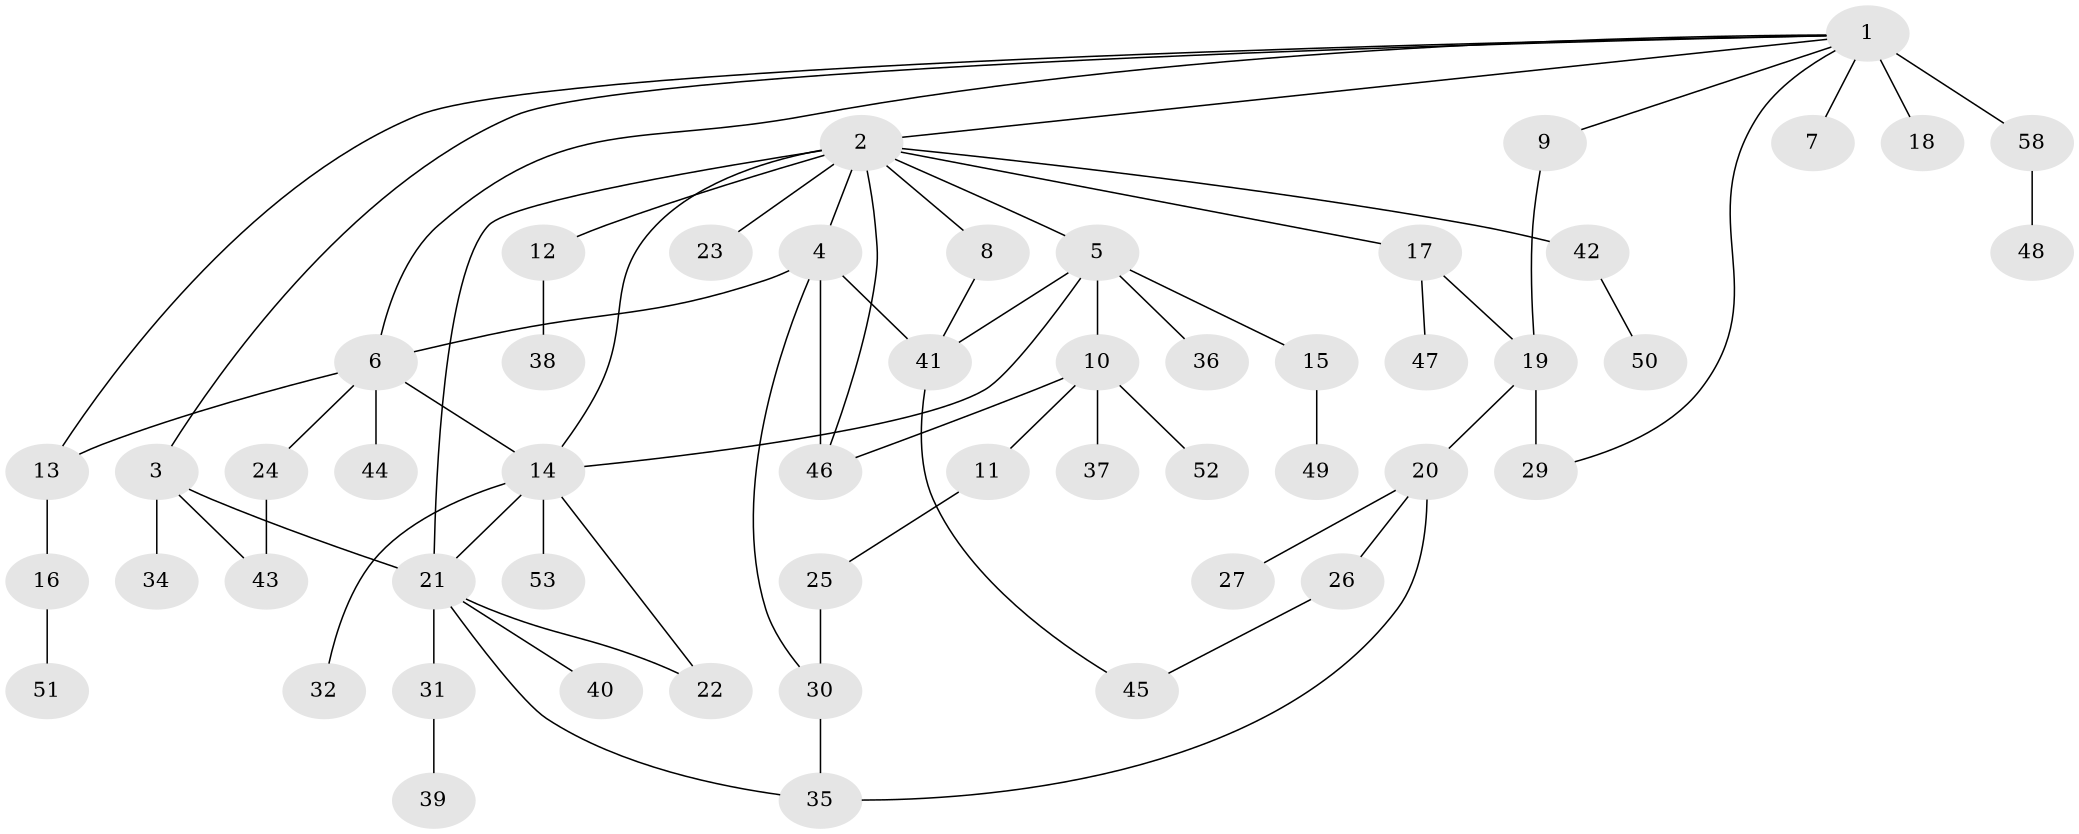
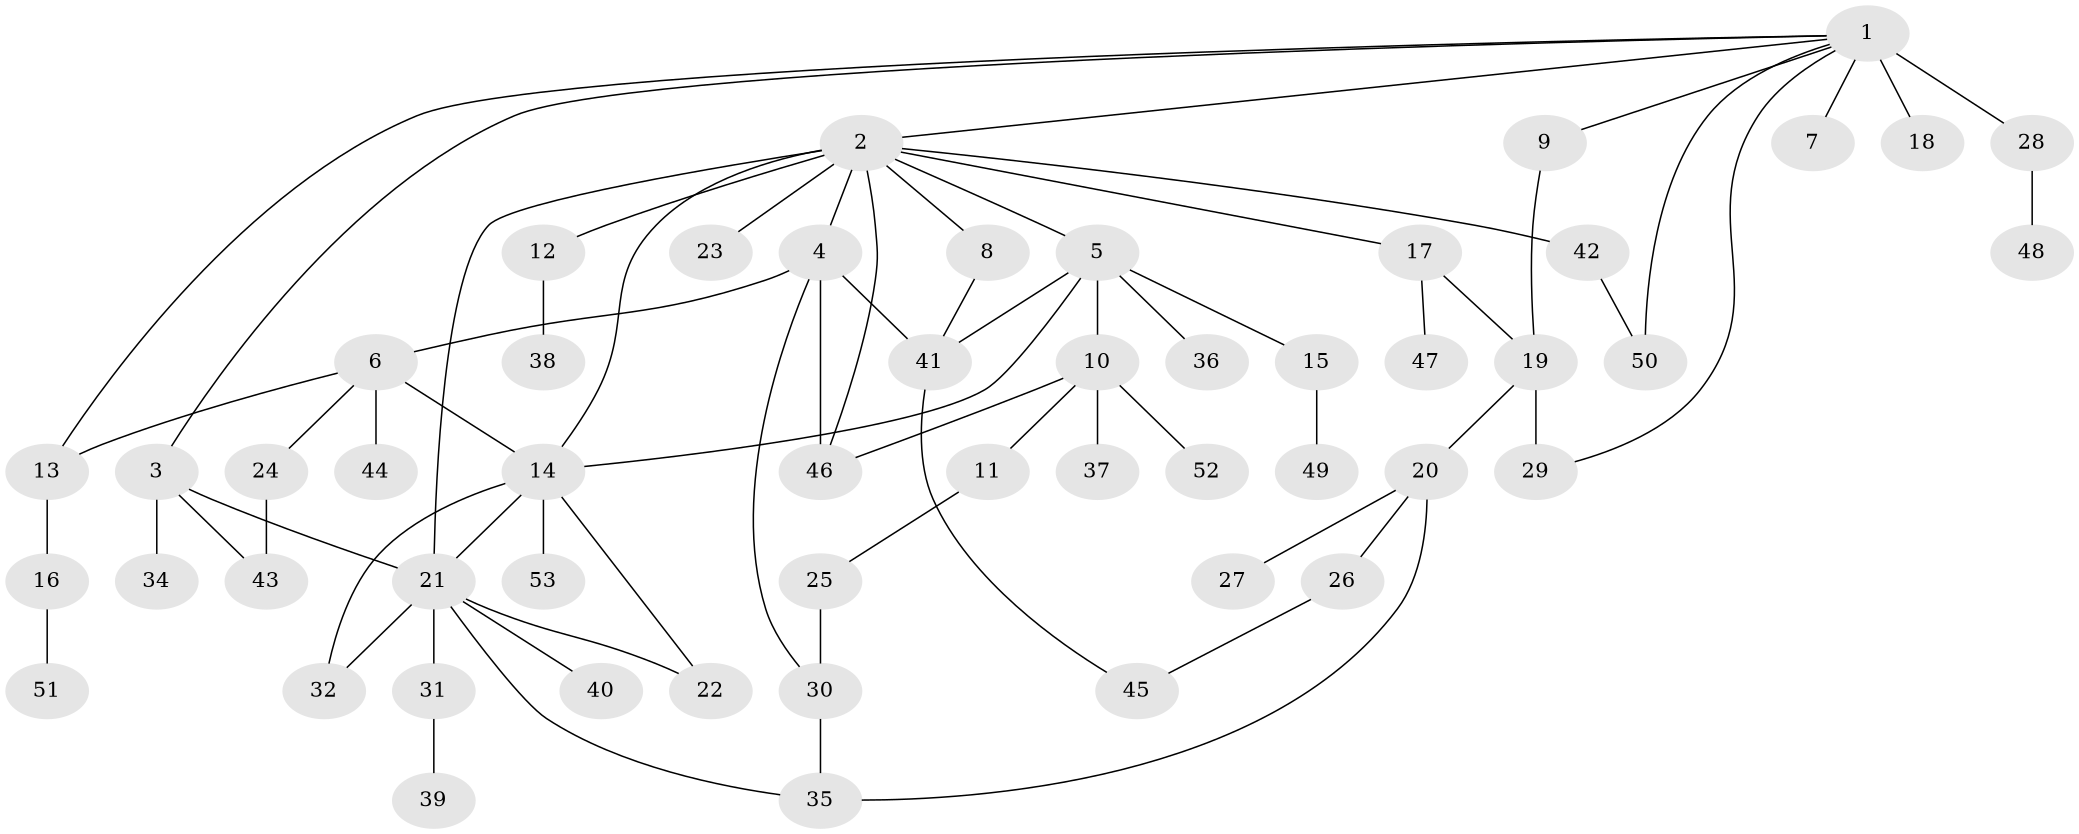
(1057, 79) -> (1685, 153)
(2032, 143) -> (2032, 143)
none -> (379, 636)
